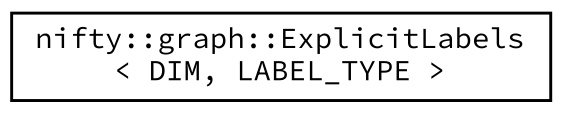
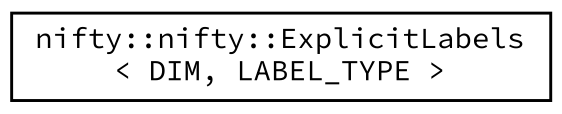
(281, 57) -> (281, 57)
